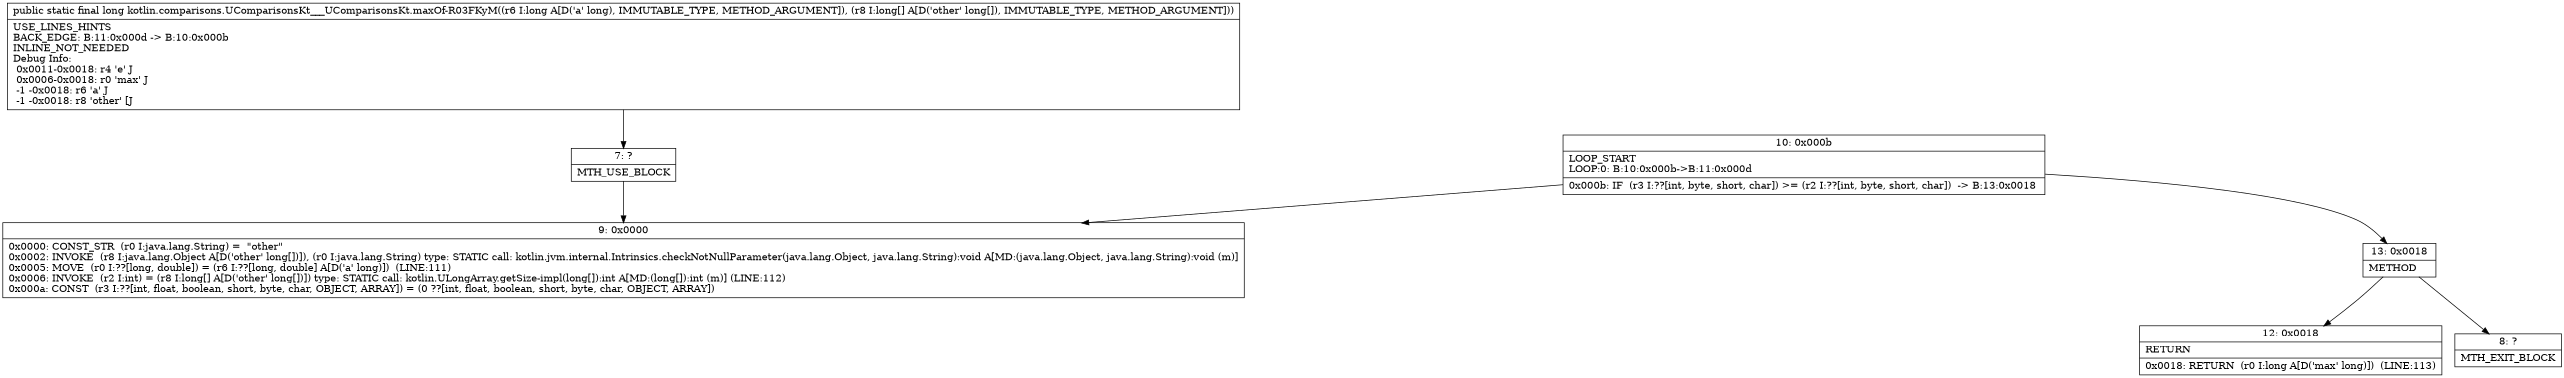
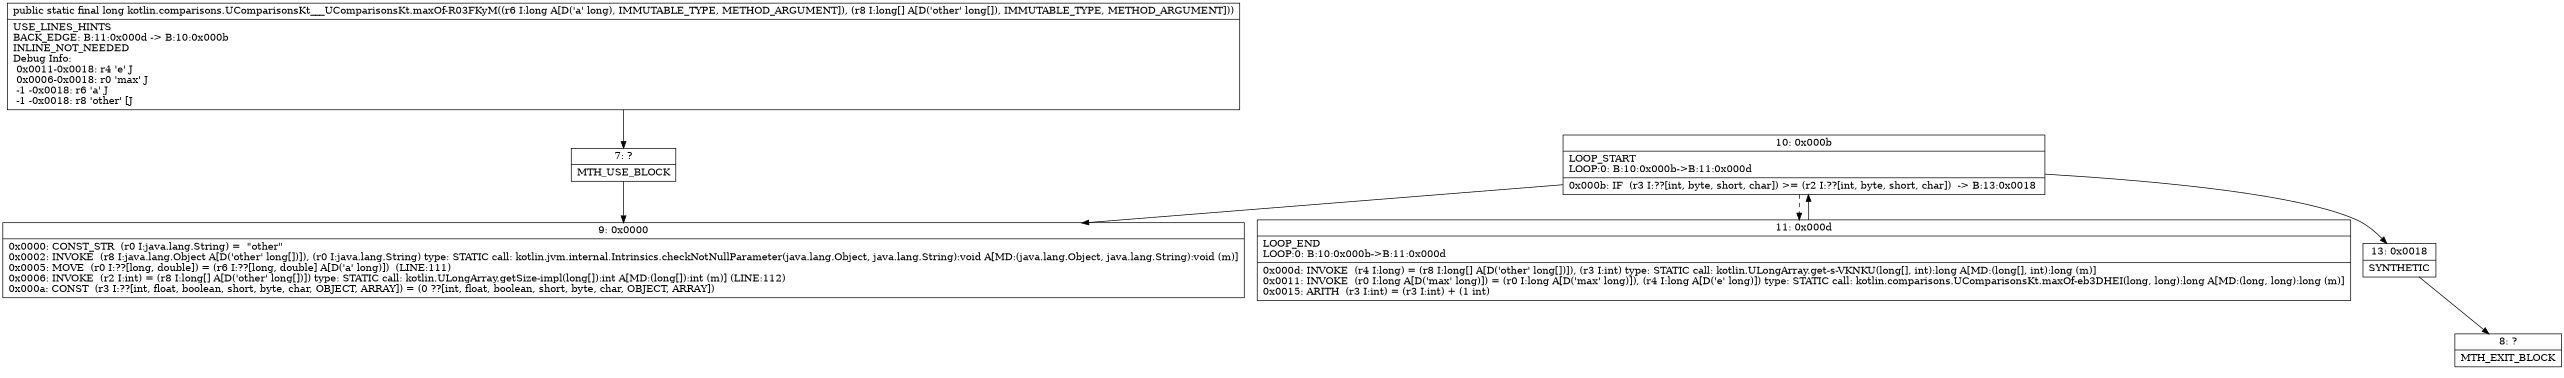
none -> (1804, 260)
(2393, 268) -> (2399, 268)
(2291, 350) -> none
